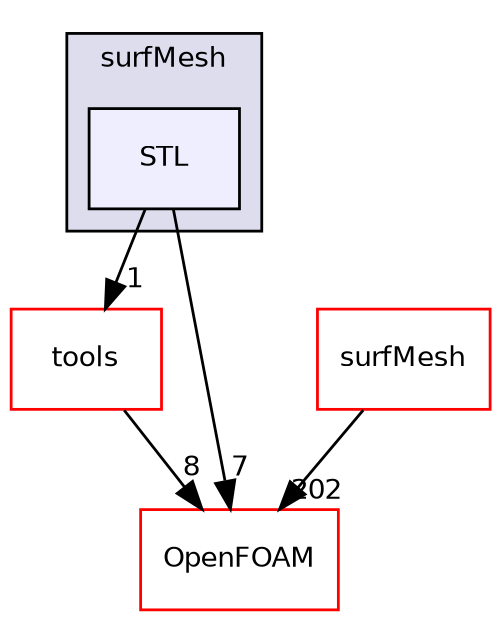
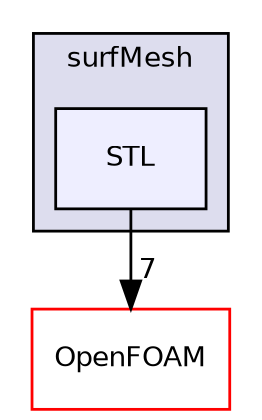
(86, 359) -> none
(404, 359) -> none
